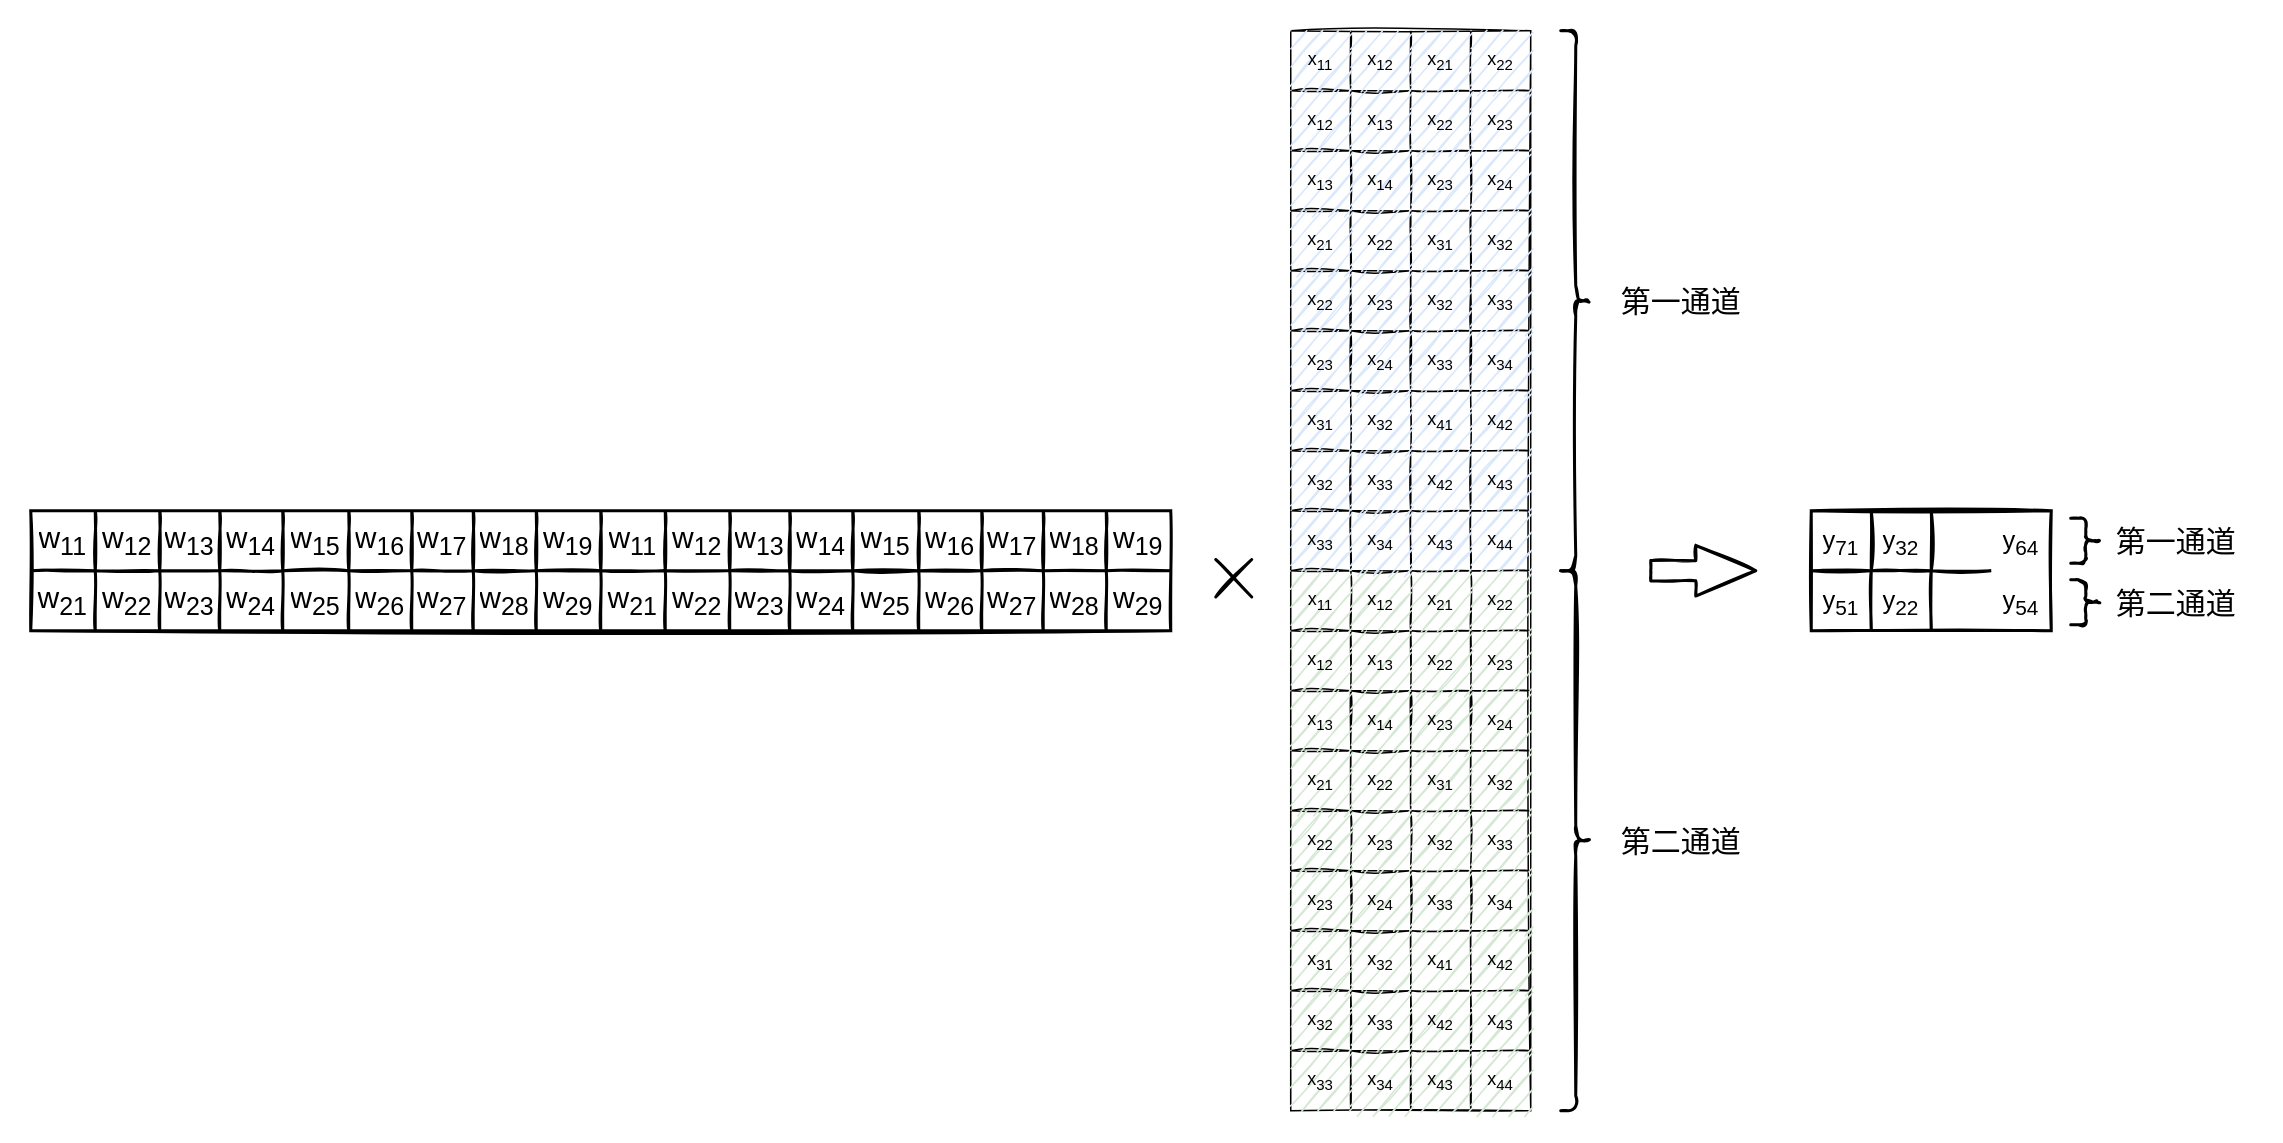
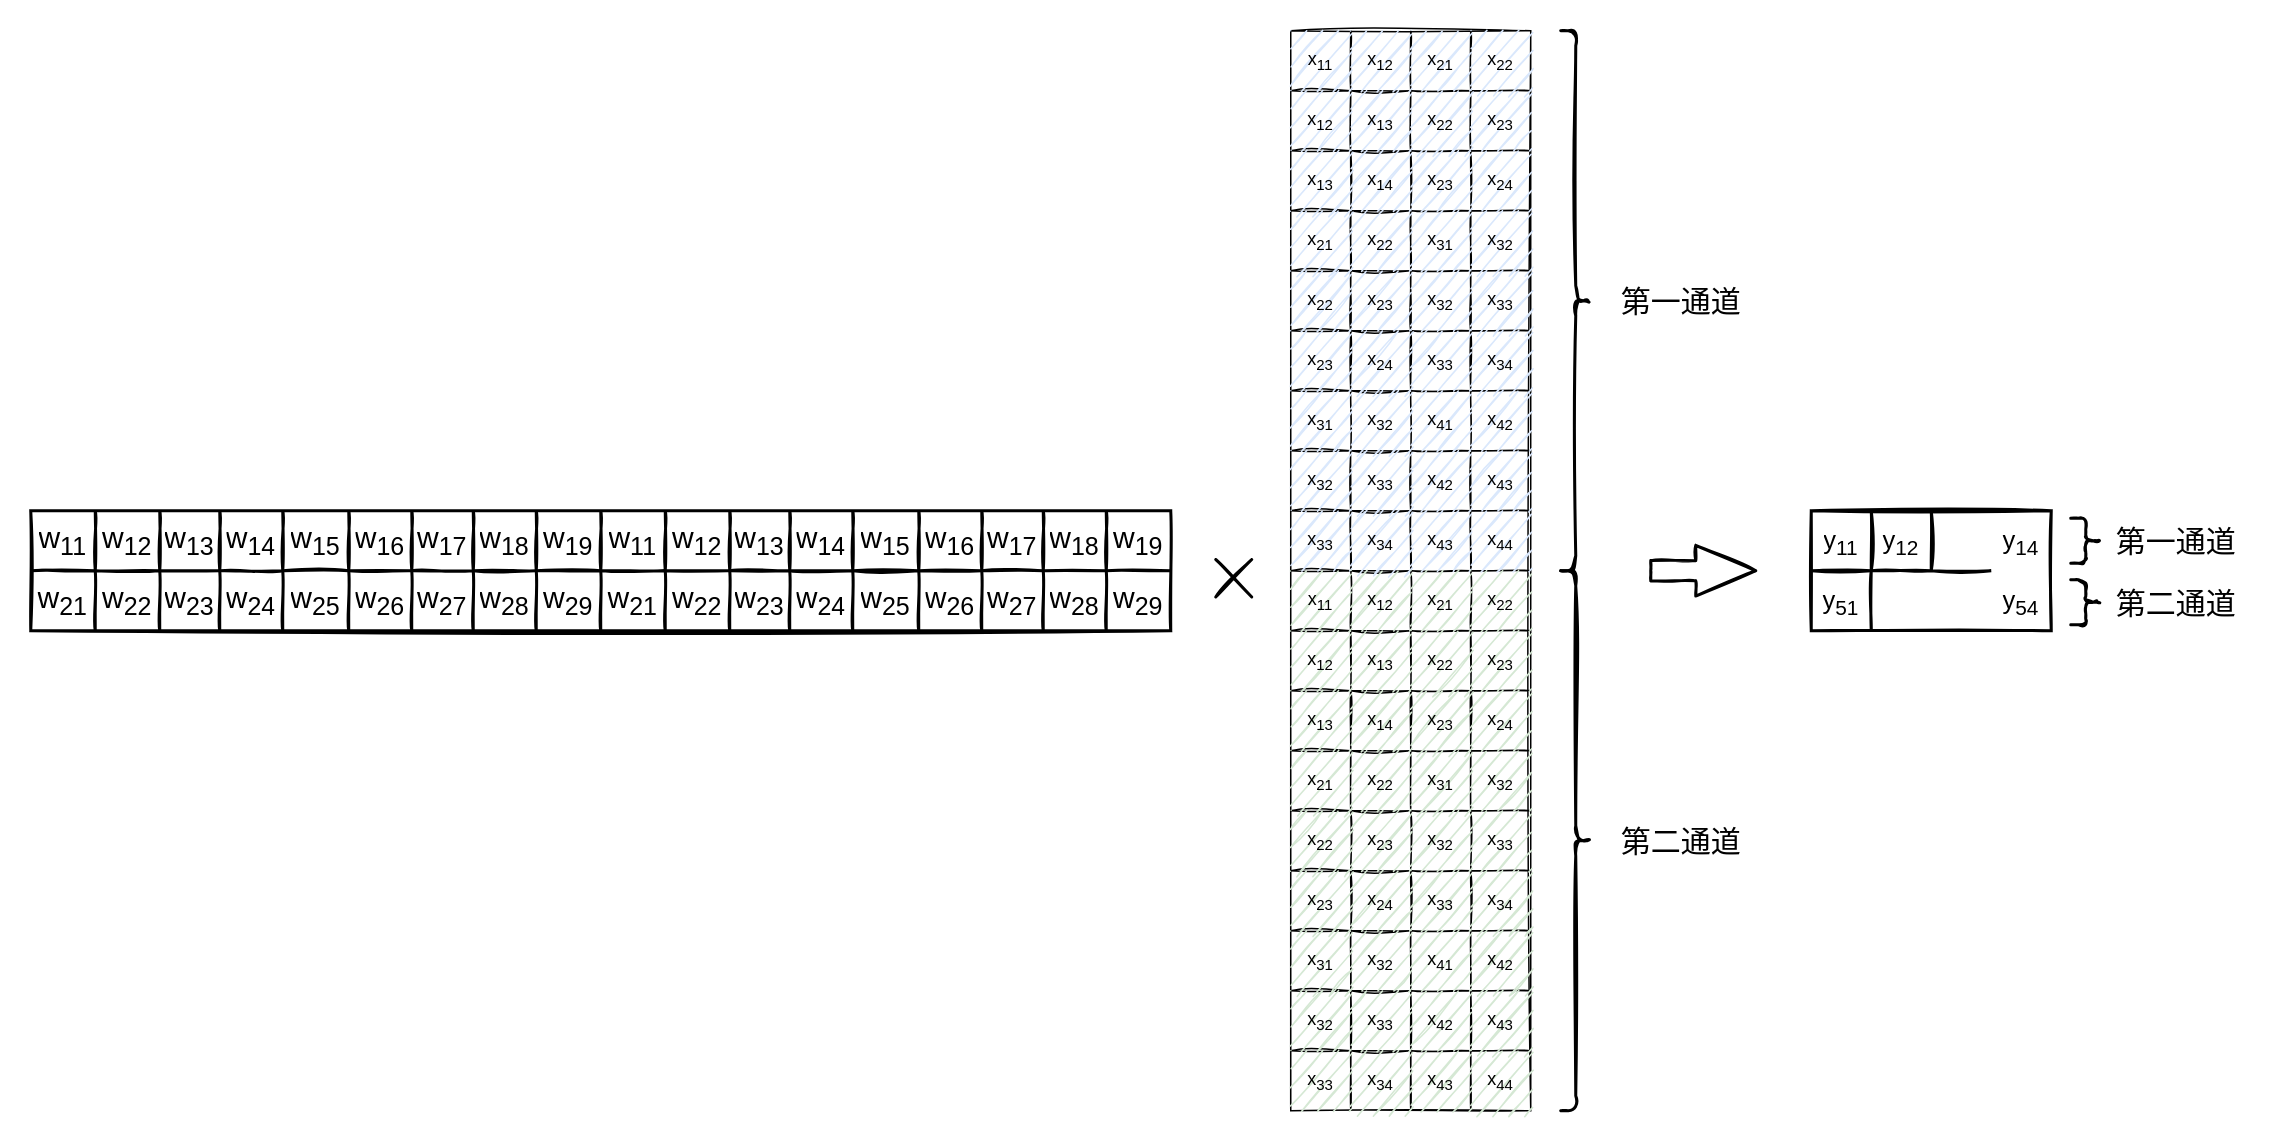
(1841, 541) -> (1841, 541)
(1901, 541) -> (1901, 541)
(2021, 541) -> (2021, 541)
(1901, 601) -> none
